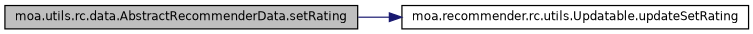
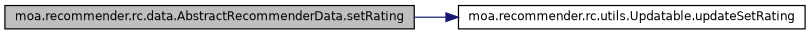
(181, 17) -> (210, 17)
